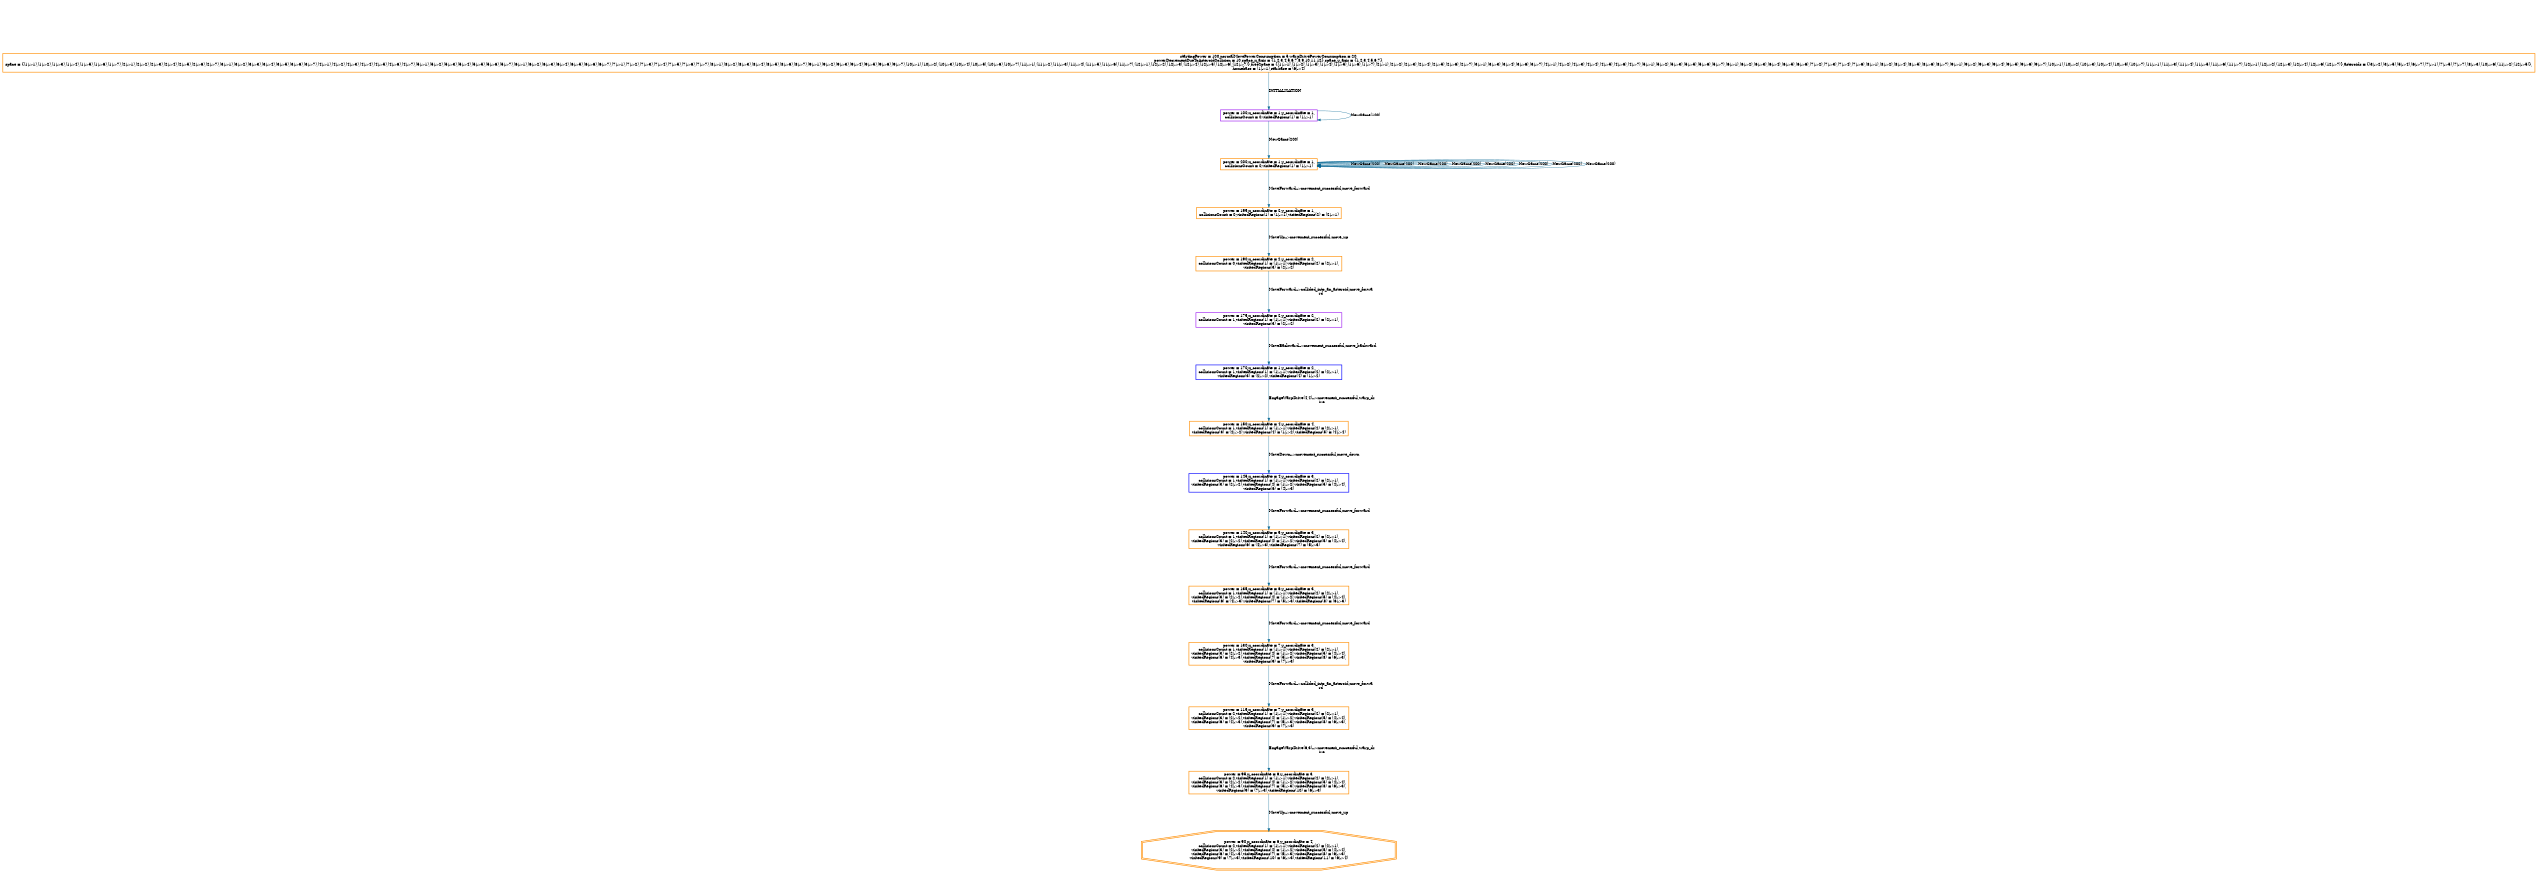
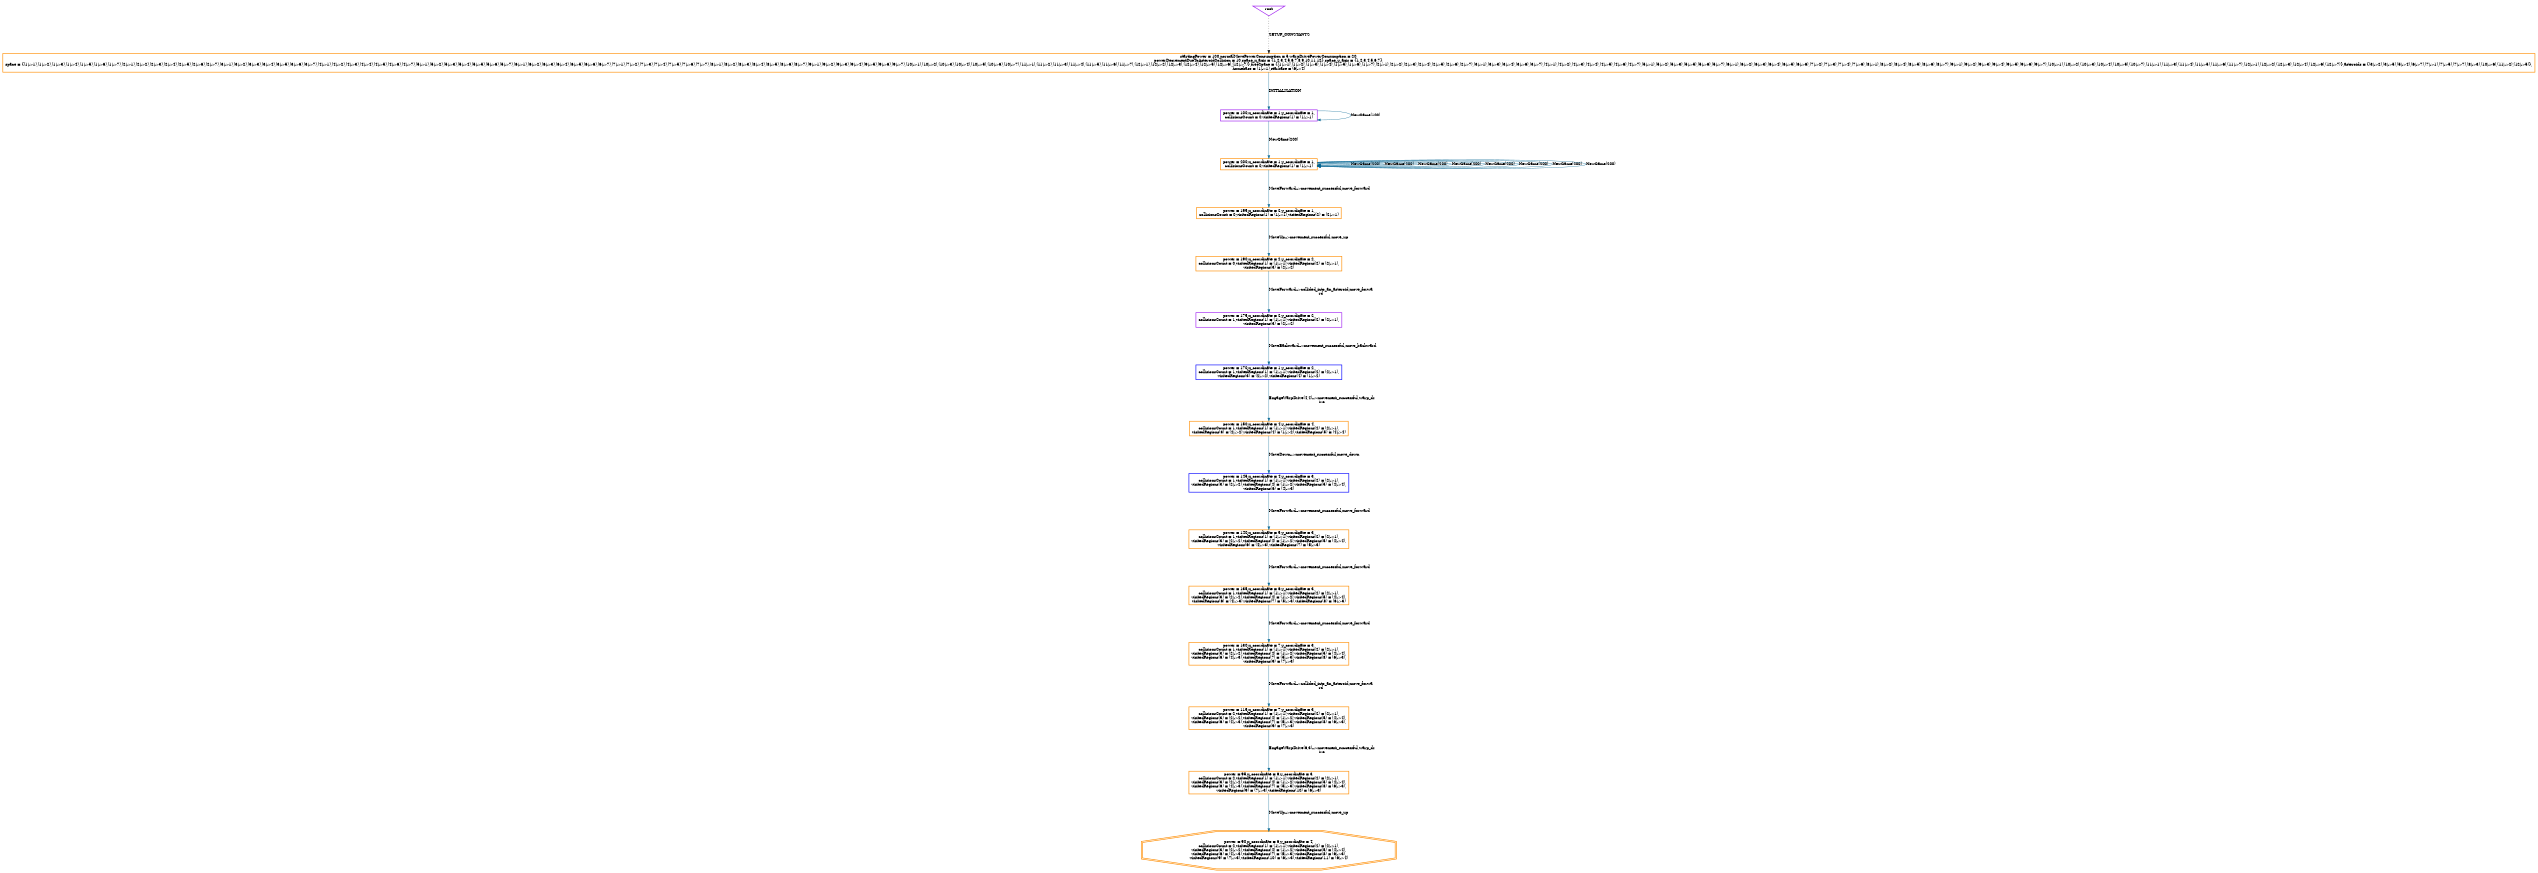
none -> (1269, 9)
